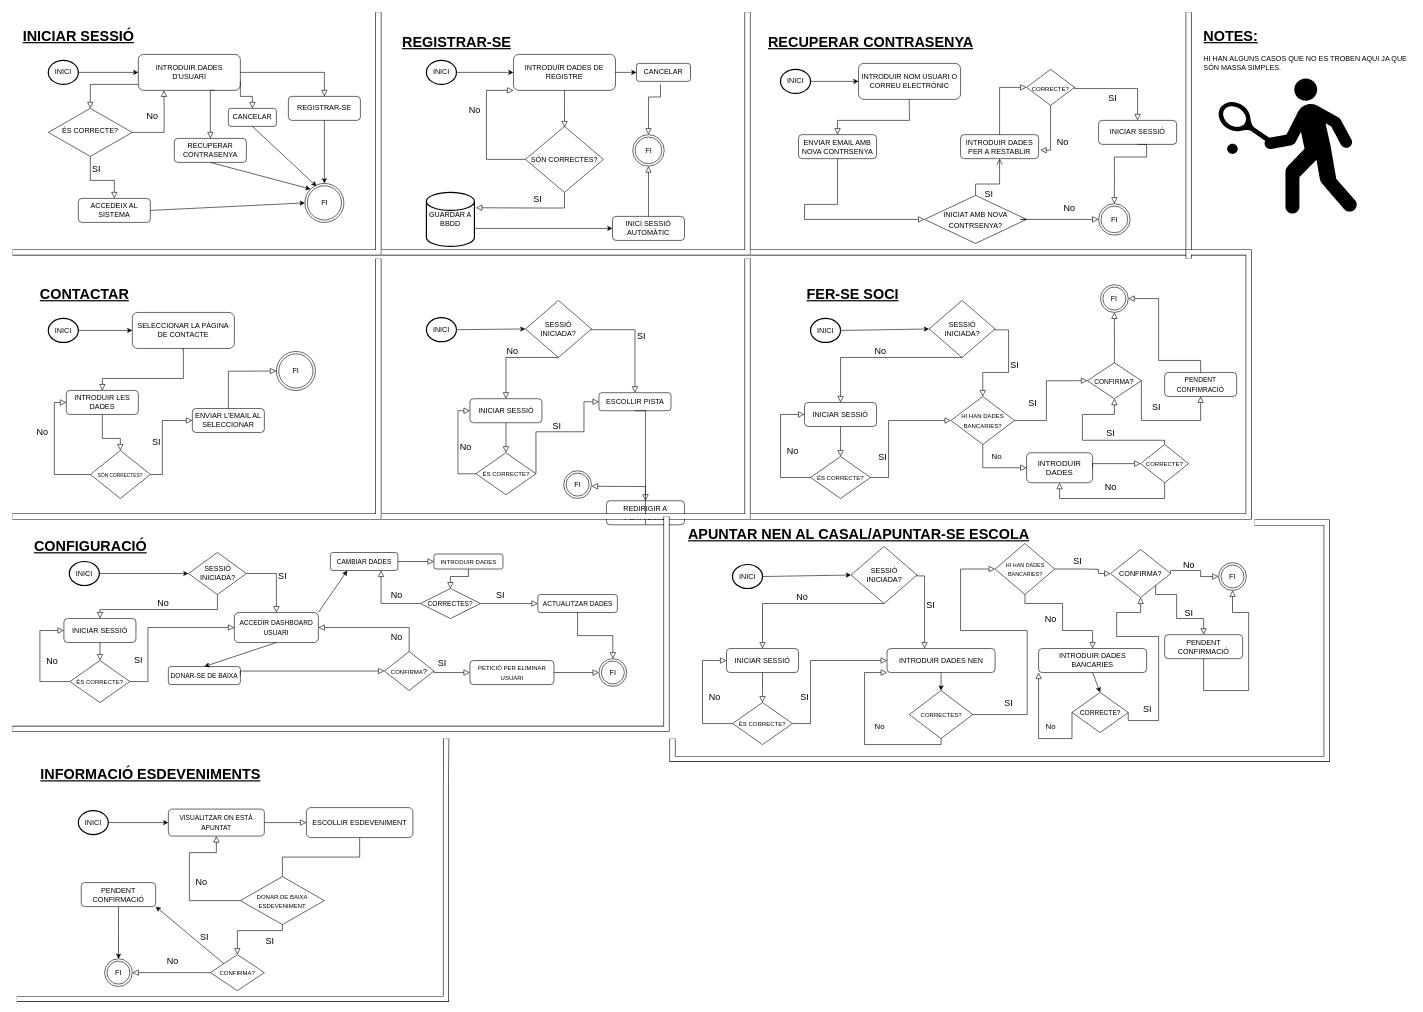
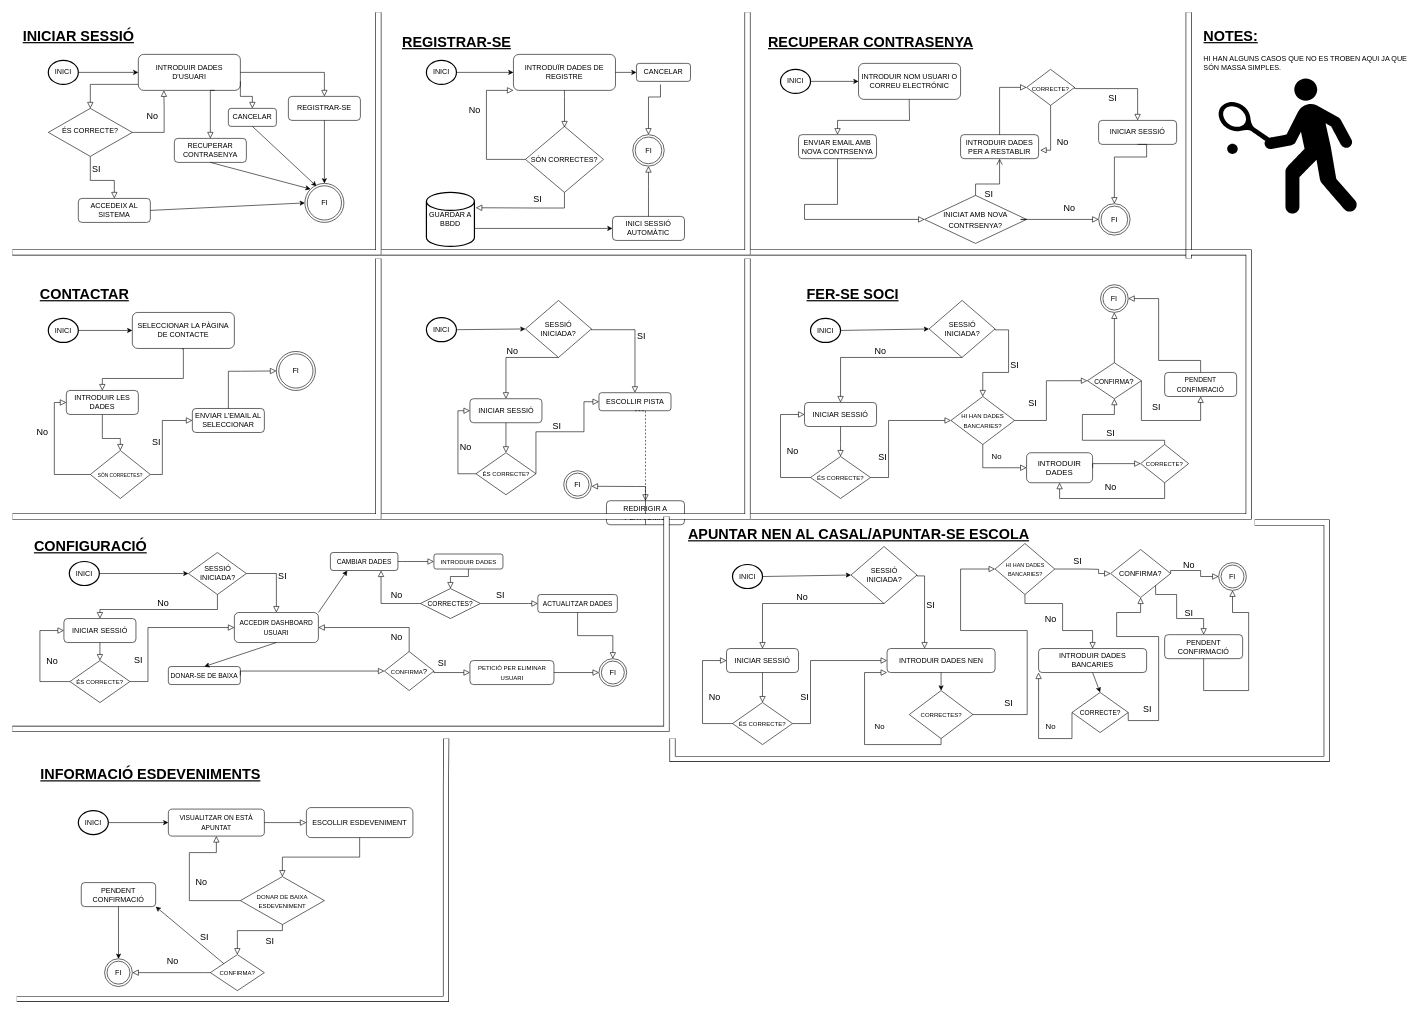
(645, 446) -> (645, 446)
(282, 872) -> (282, 869)
